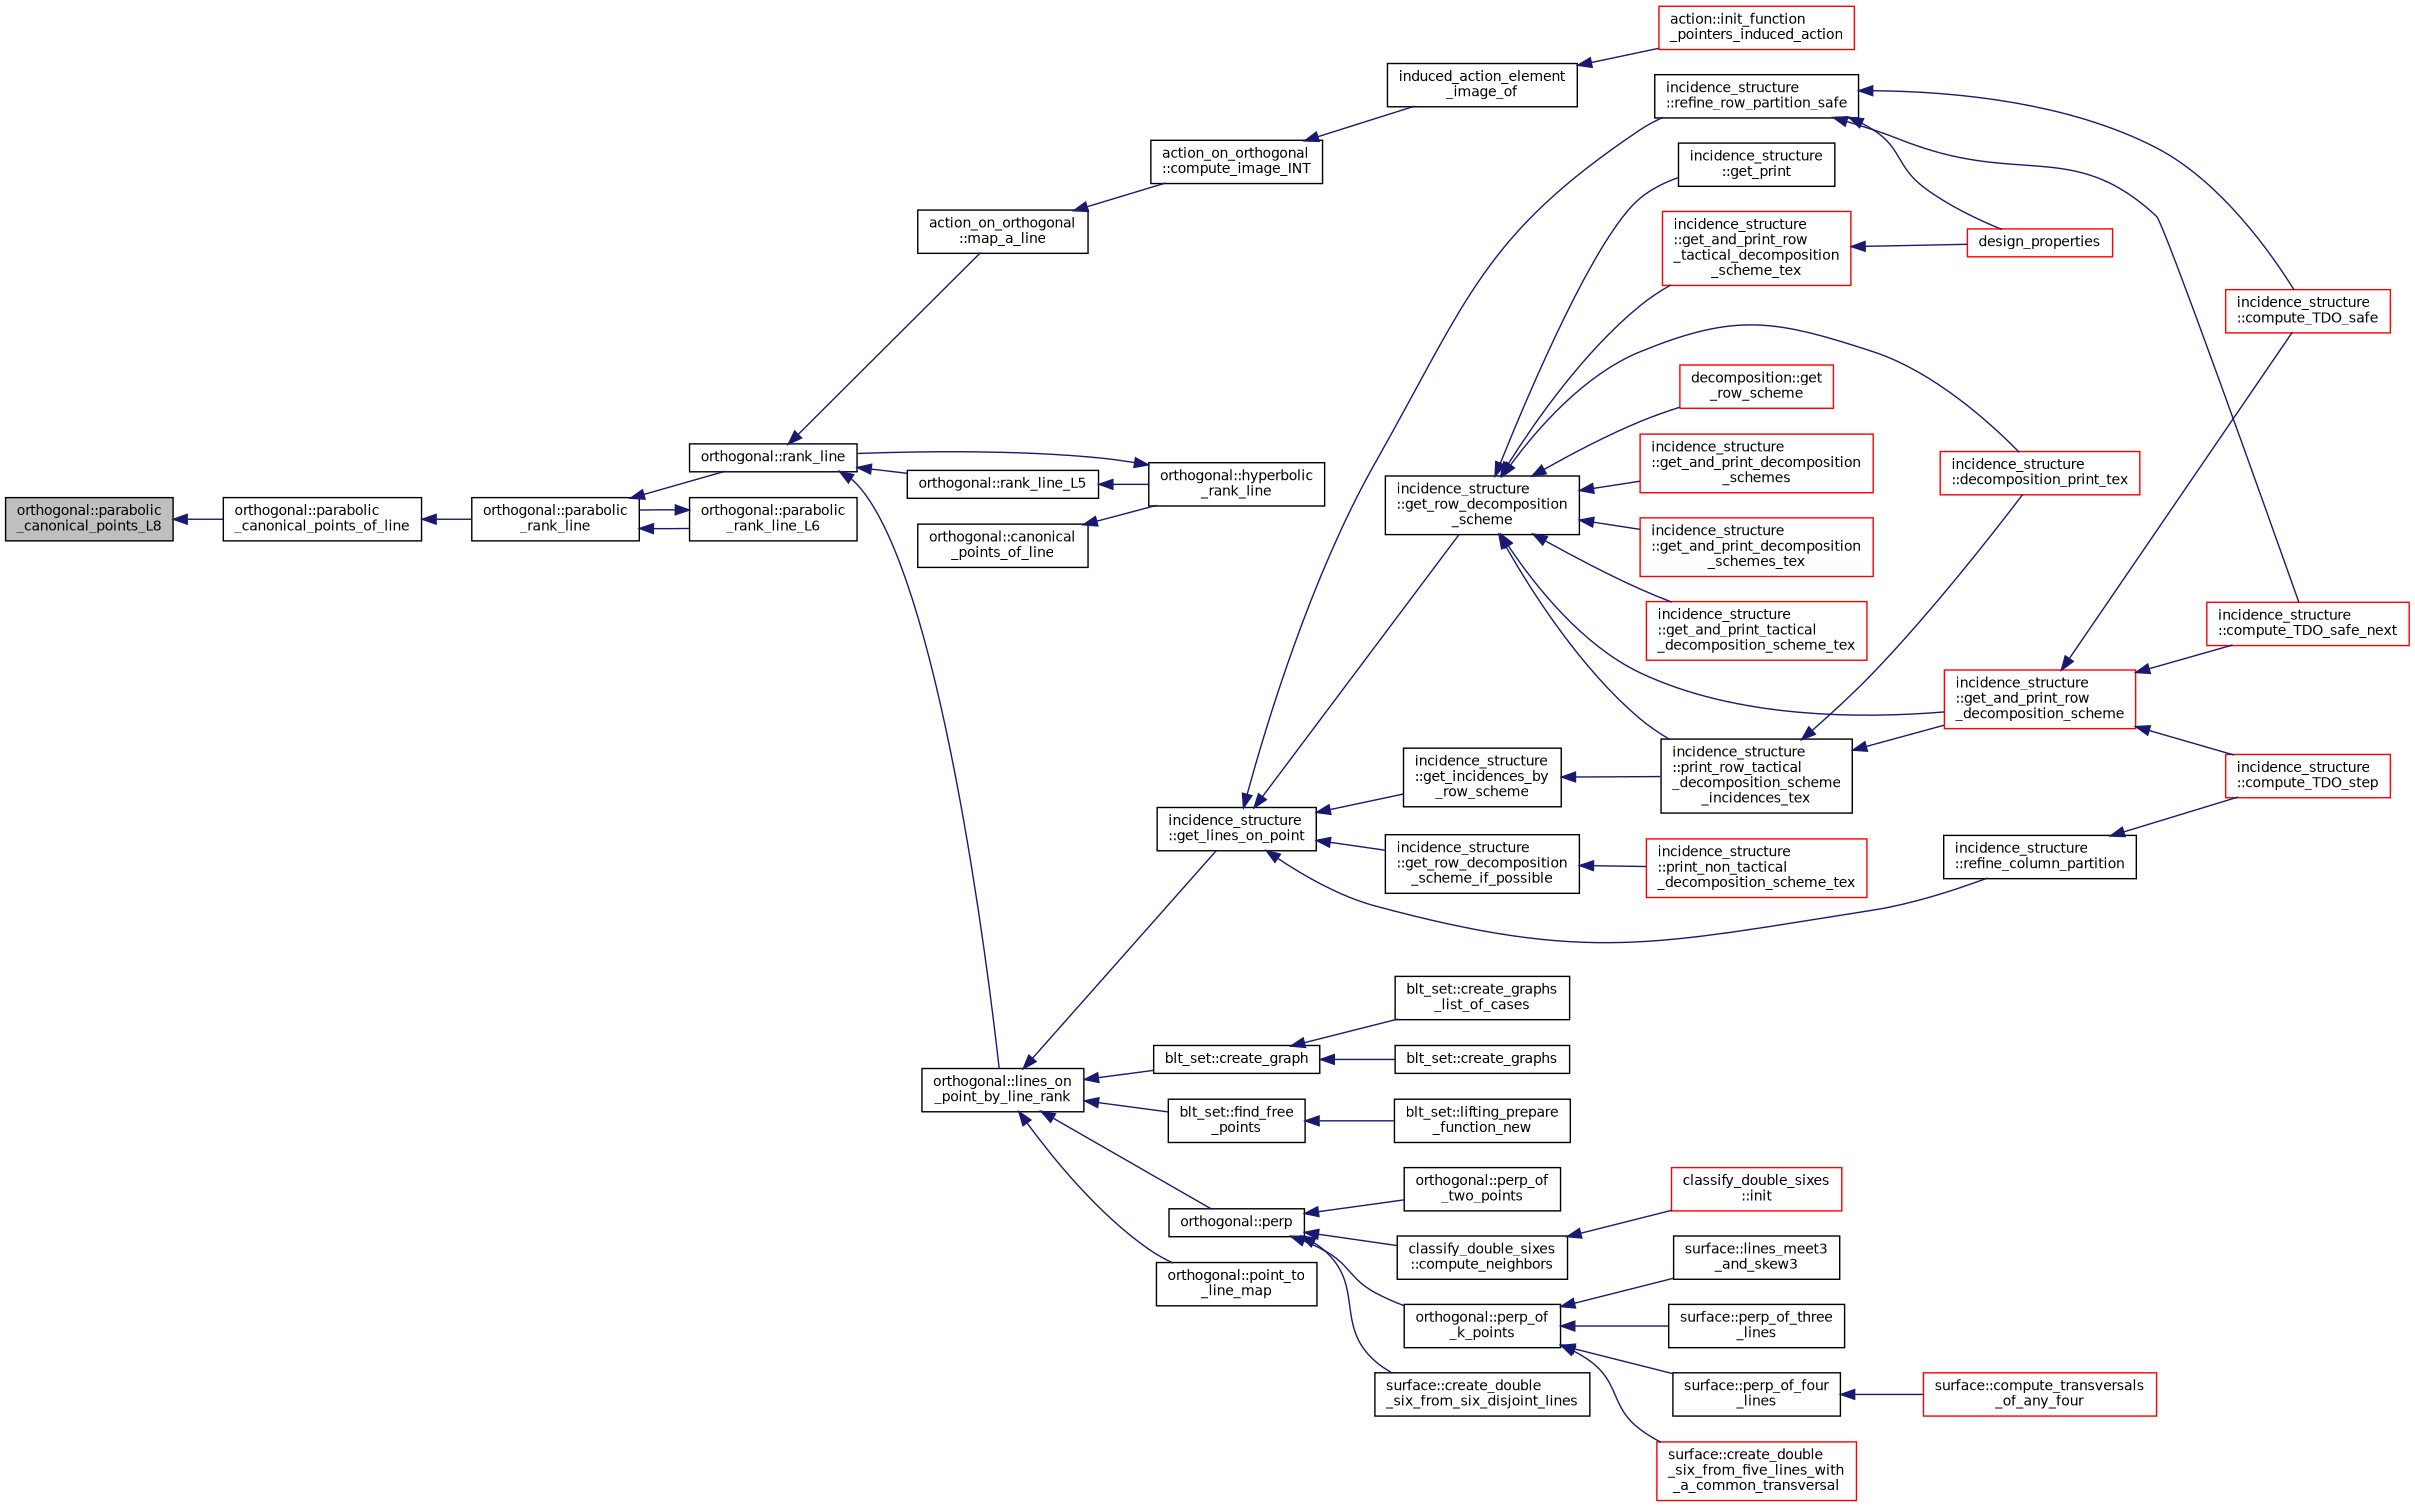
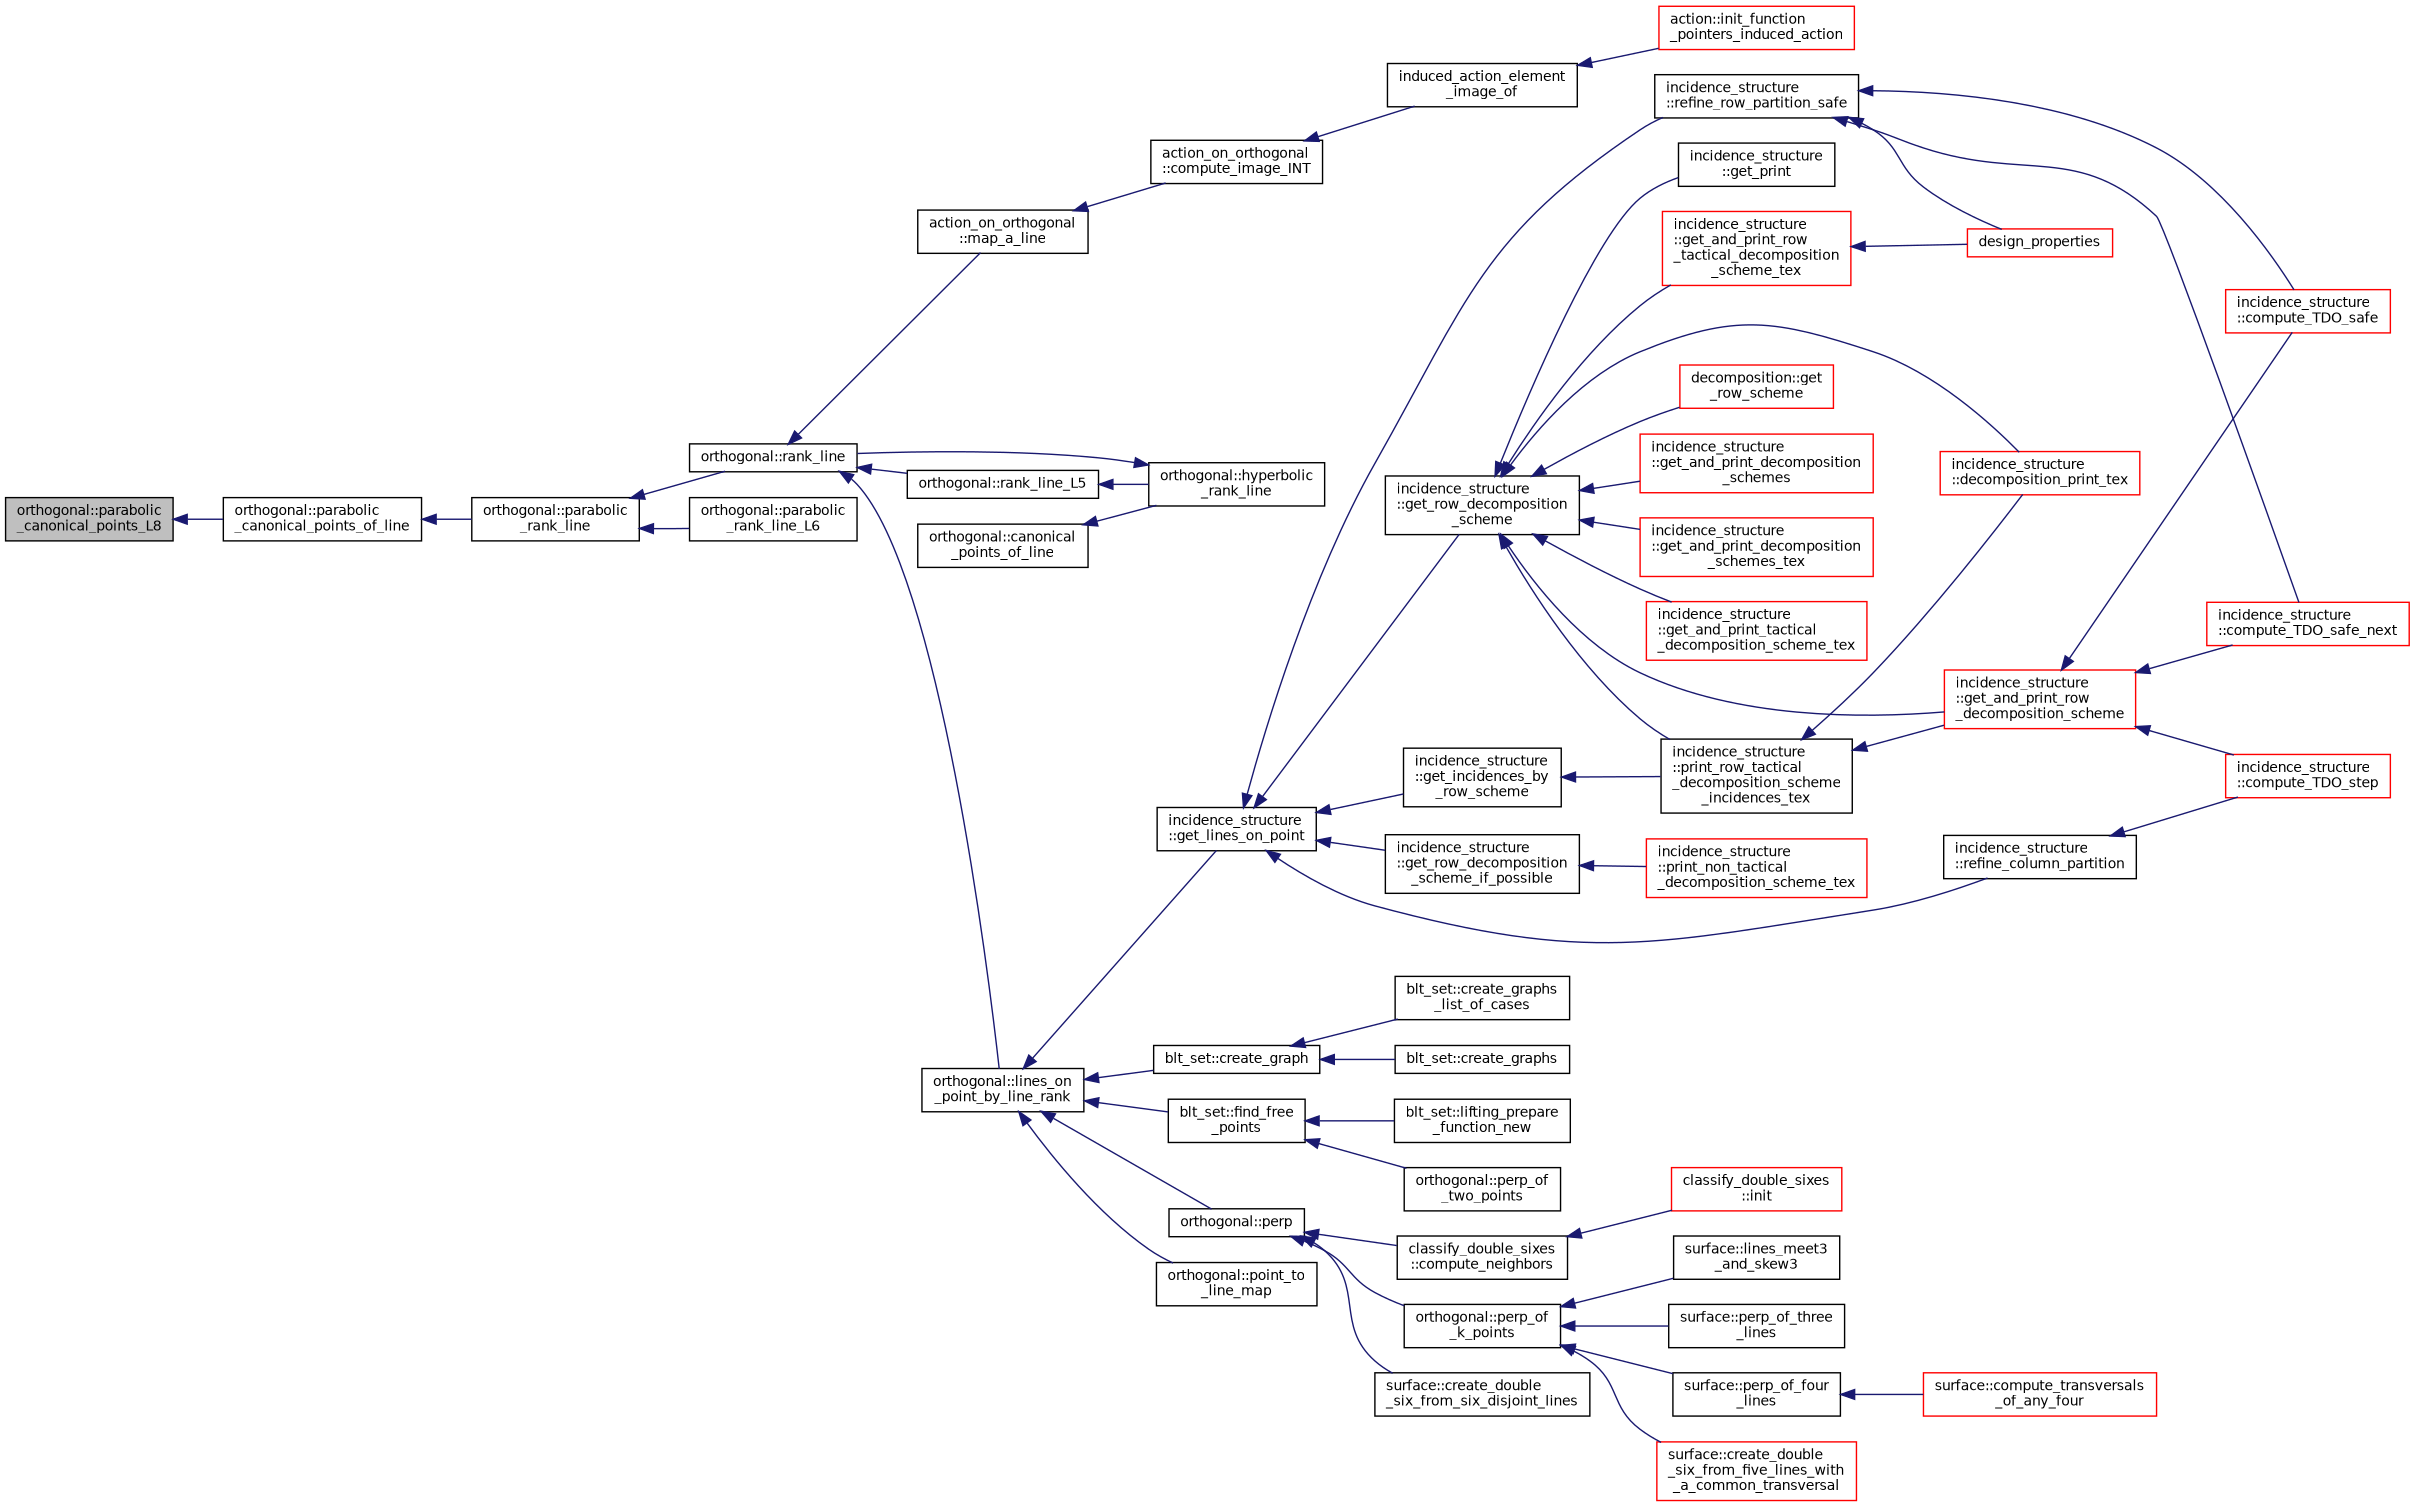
(657, 510) -> none
(1361, 1206) -> (1363, 1156)
